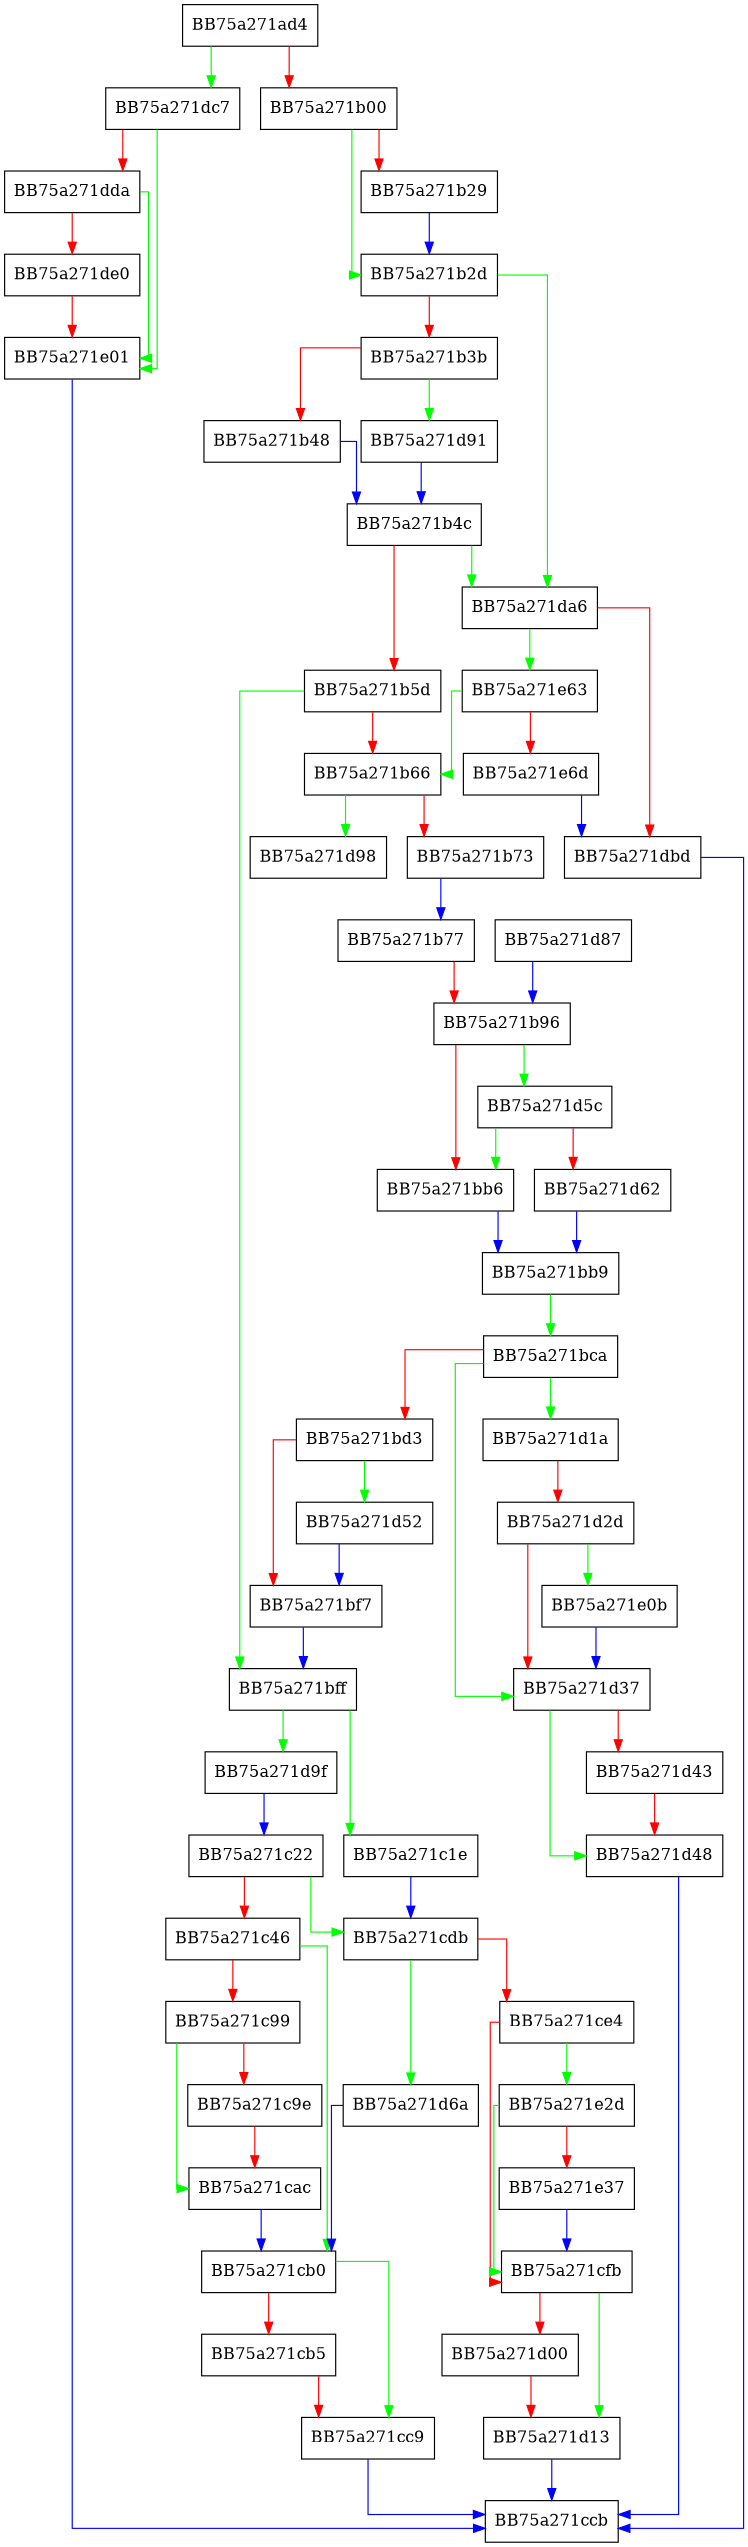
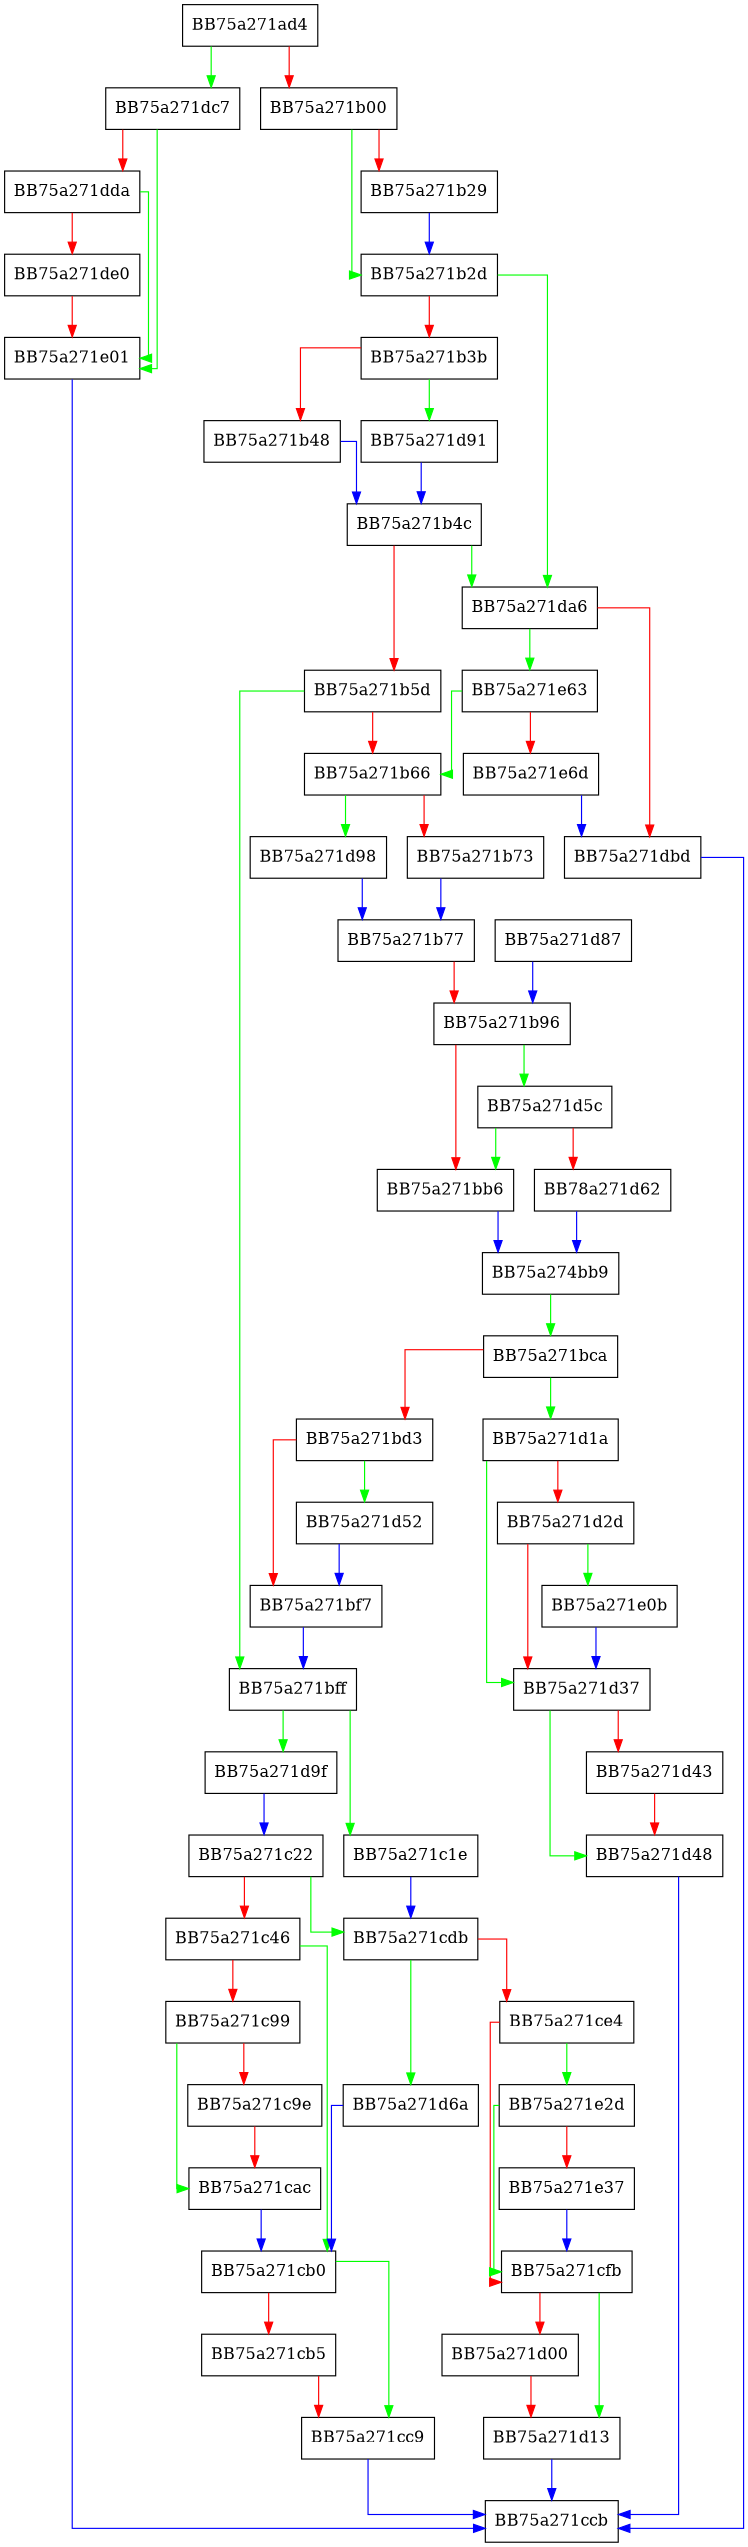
none -> (362, 893)
(603, 1190) -> (603, 1190)
(551, 1273) -> (551, 1273)
(455, 1539) -> (487, 1579)
